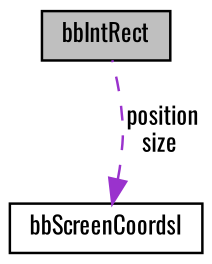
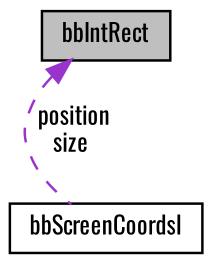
(122, 120) -> (27, 144)
